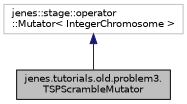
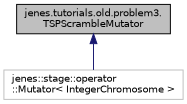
(94, 57) -> (94, 57)
